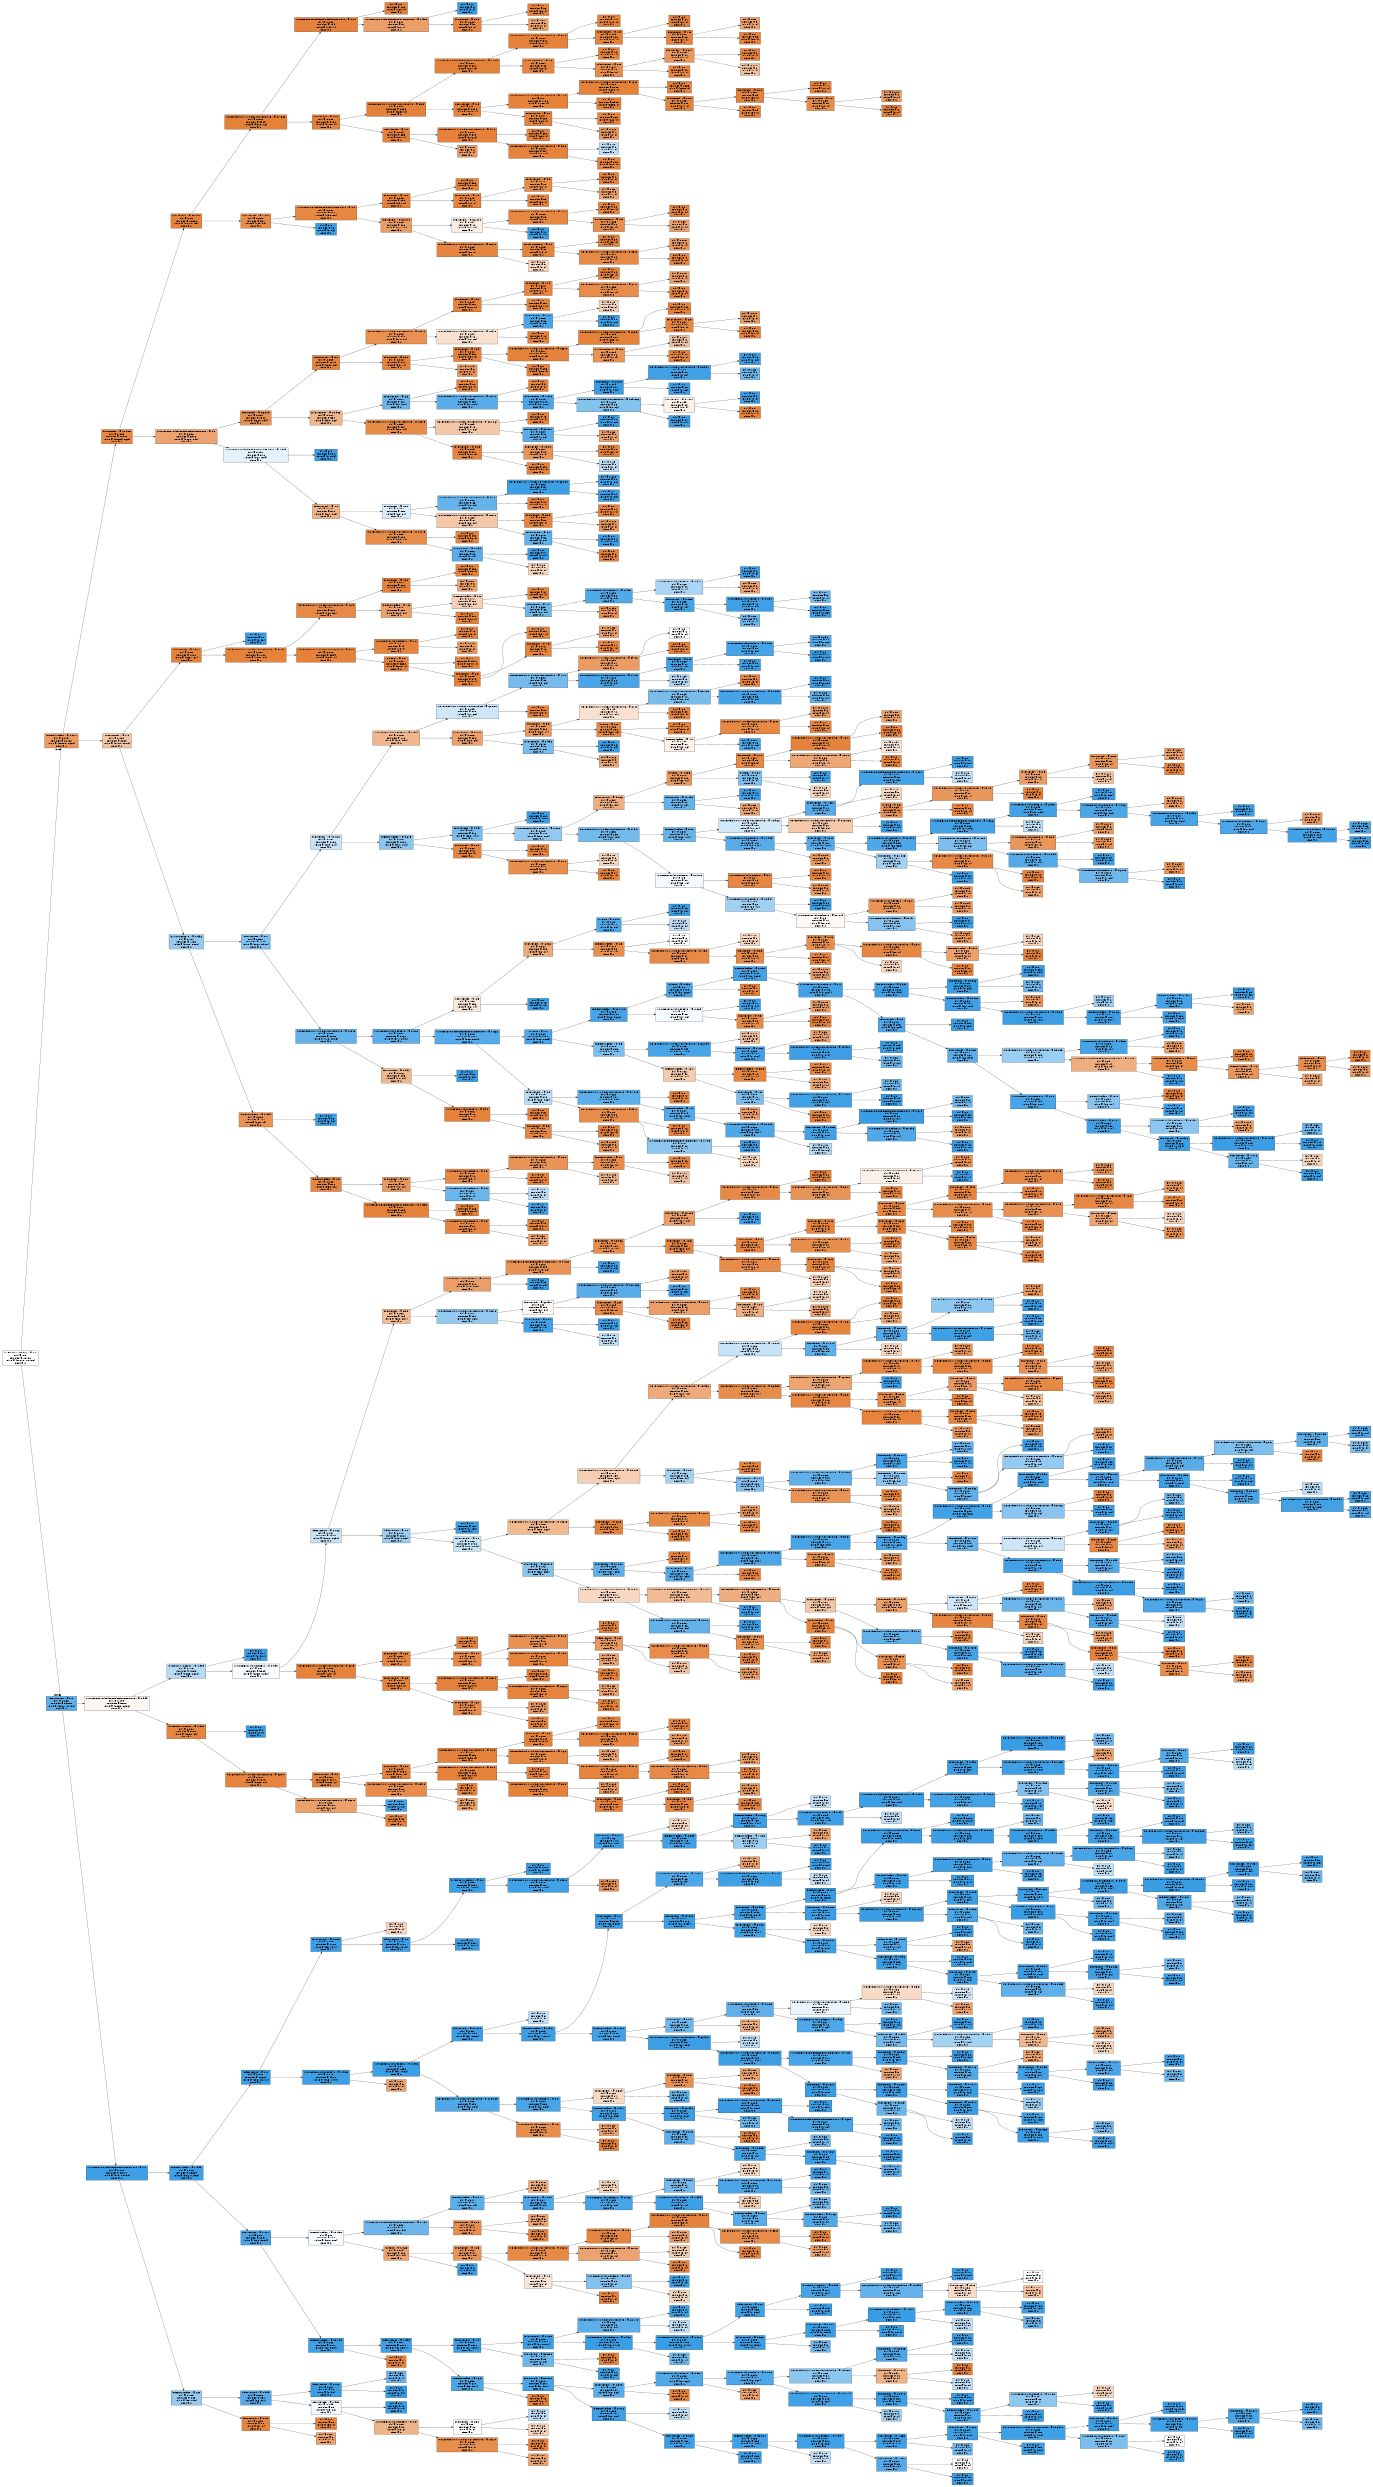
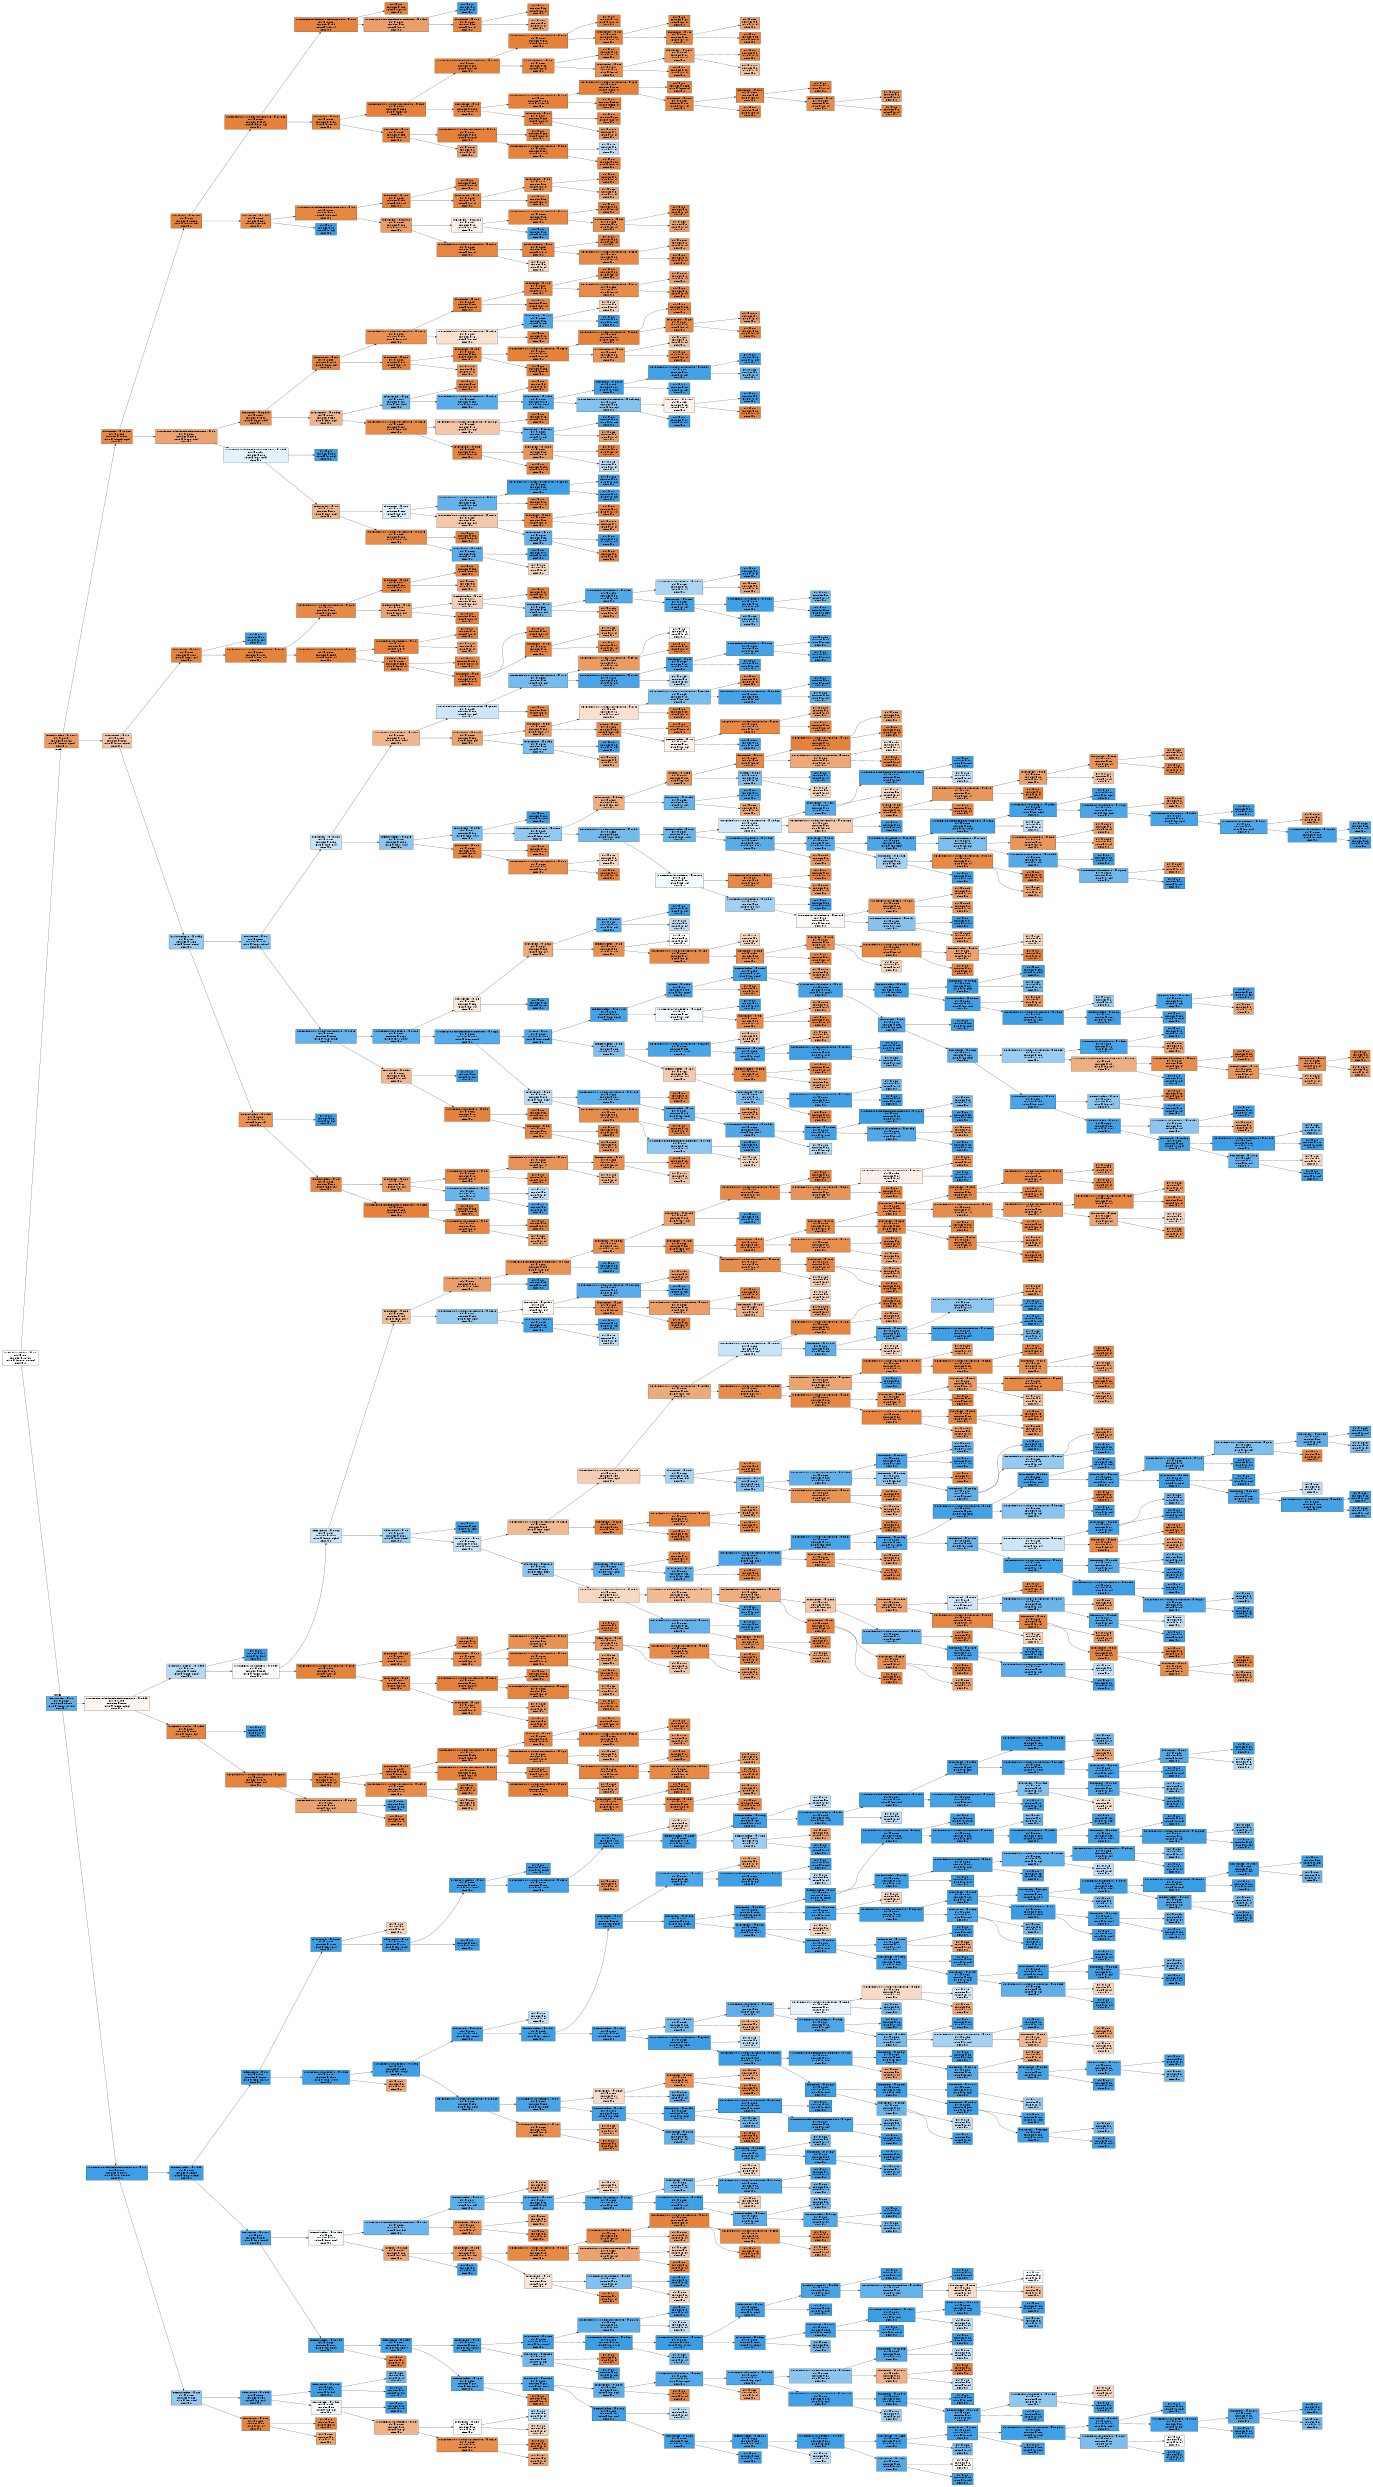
(1033, 2089) -> none
